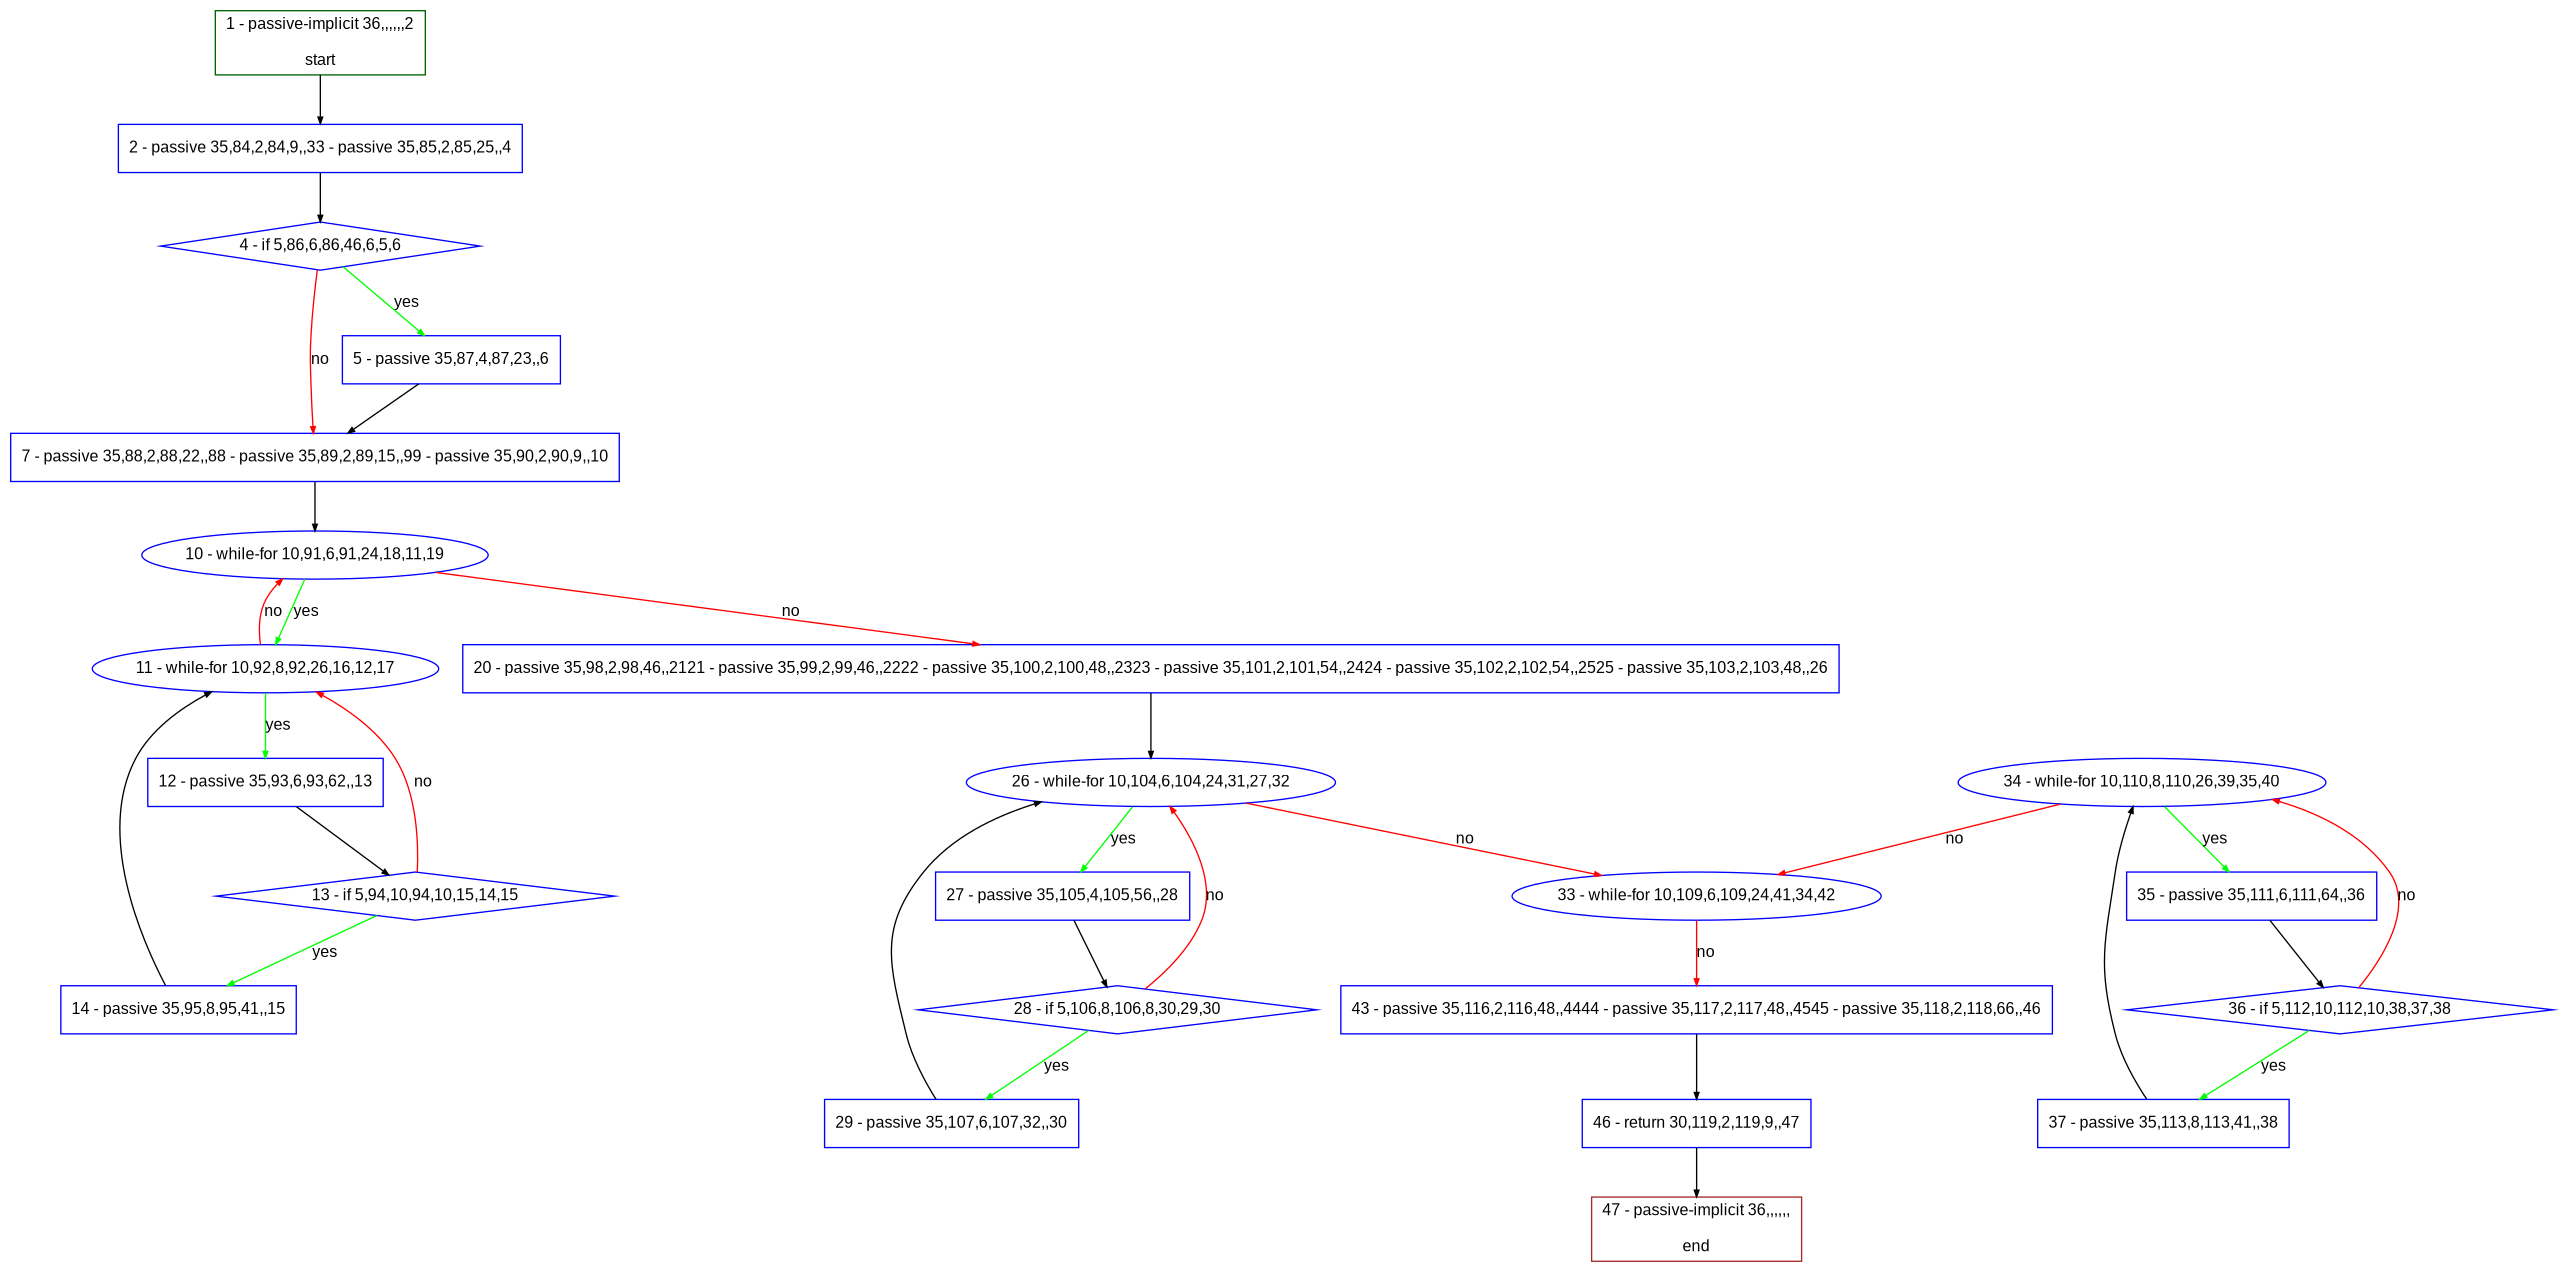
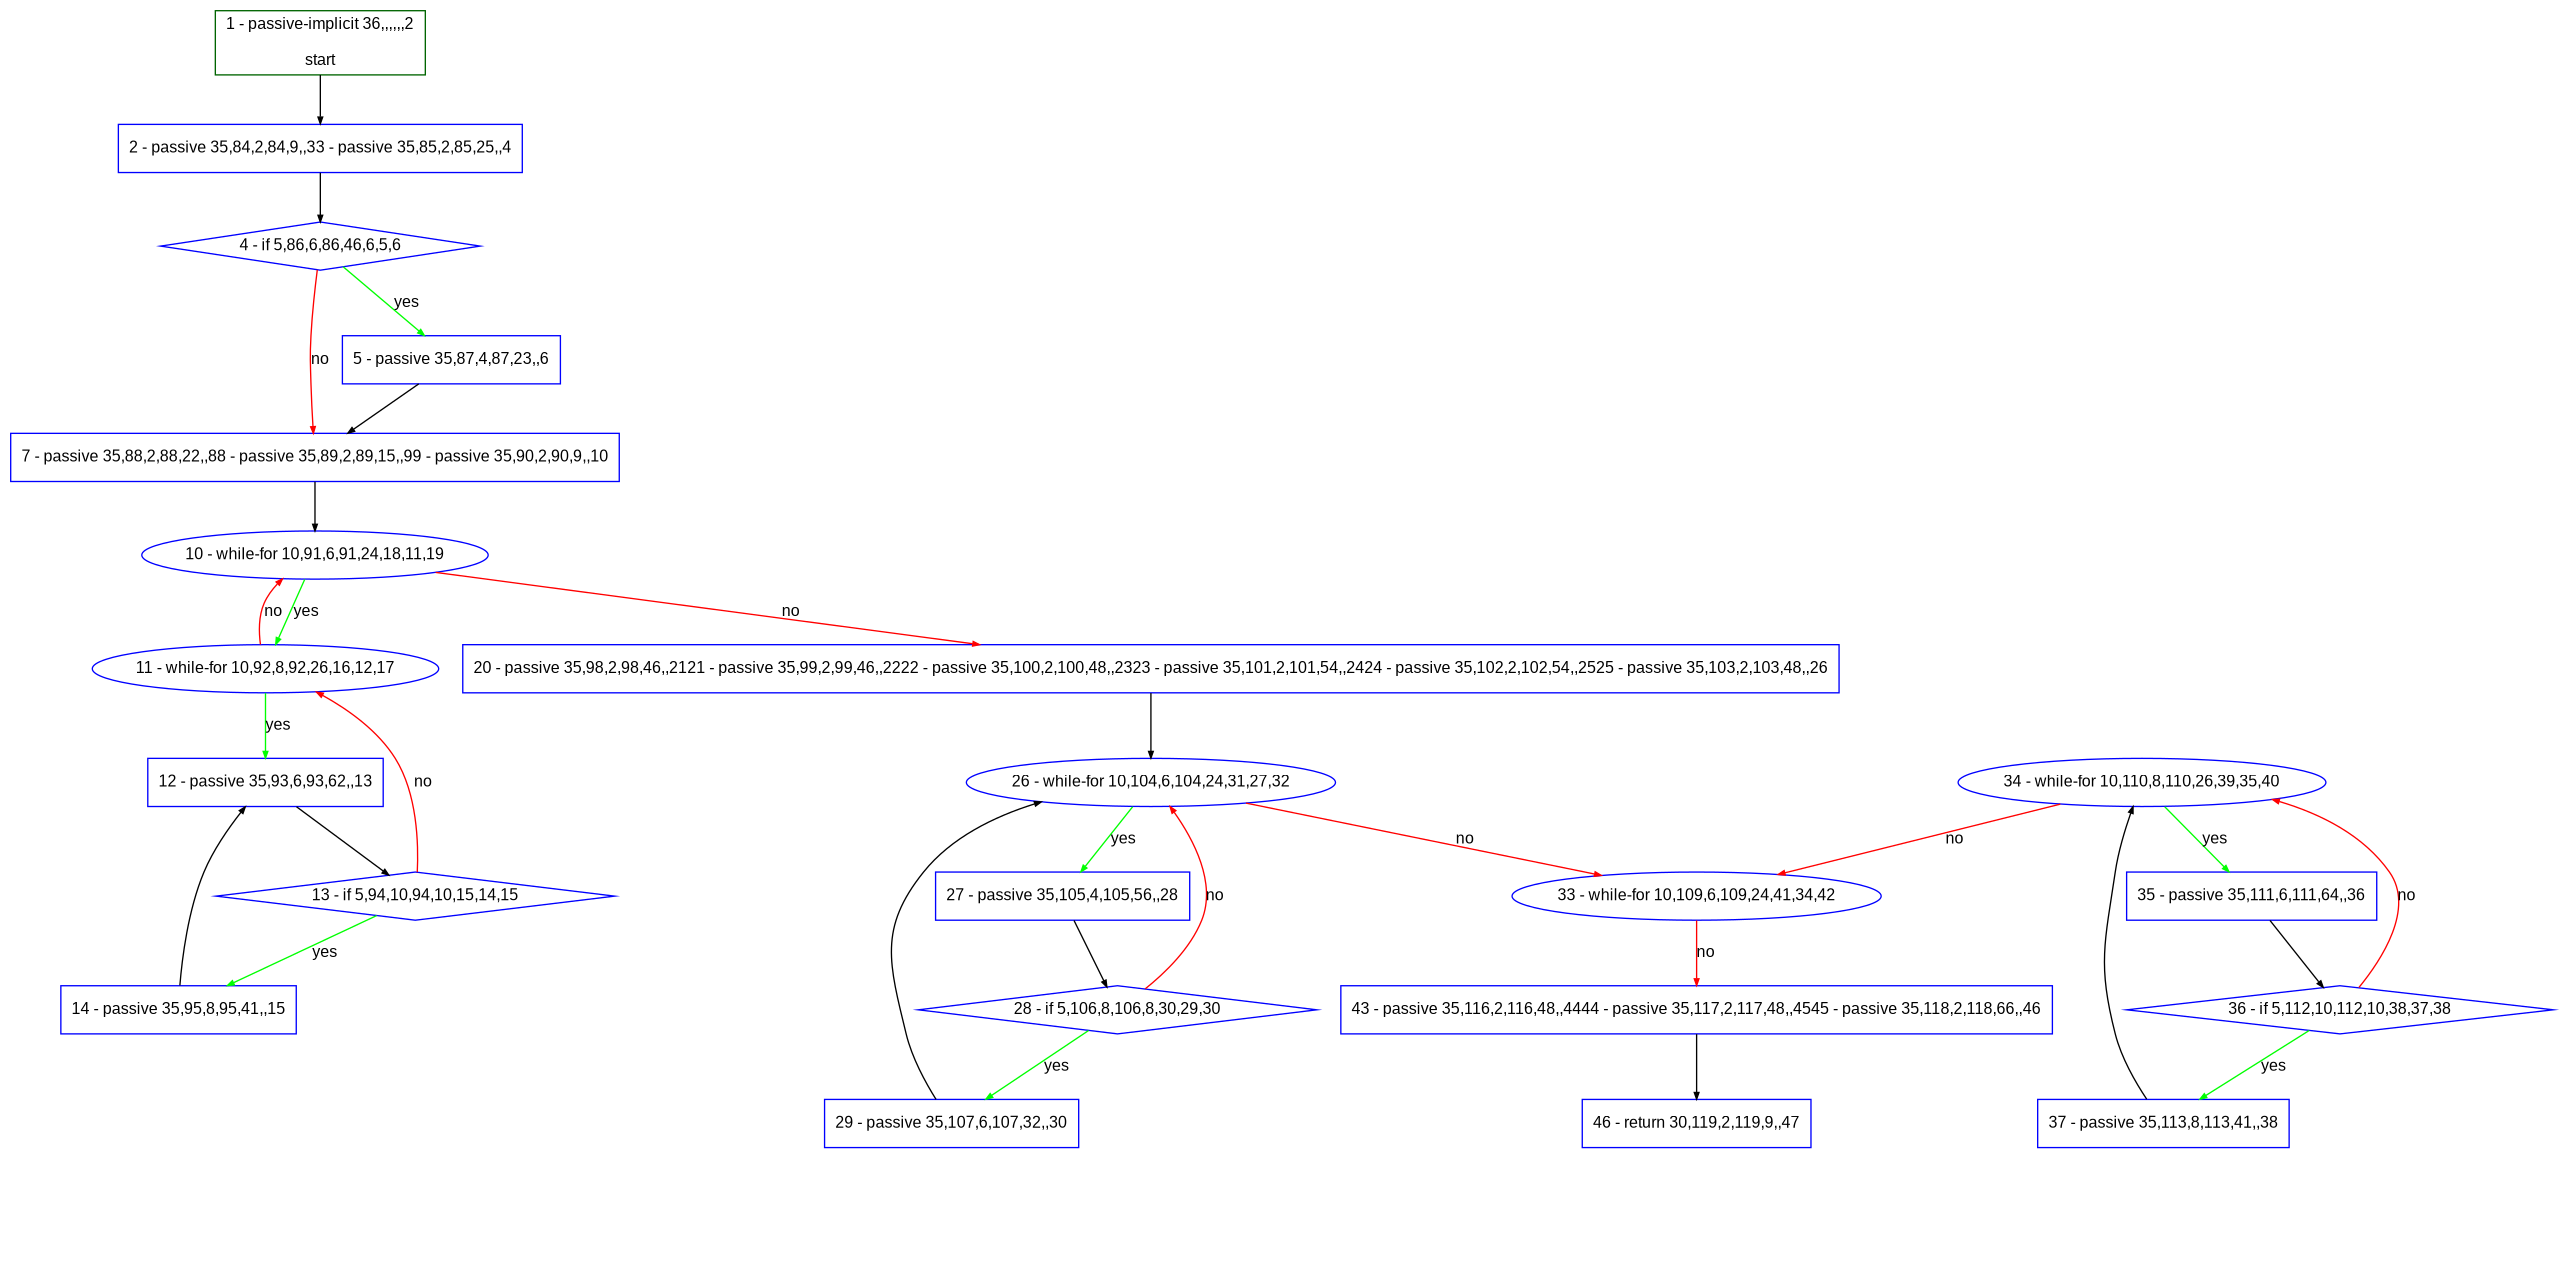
(120, 827) -> (196, 894)
(1697, 1229) -> none
